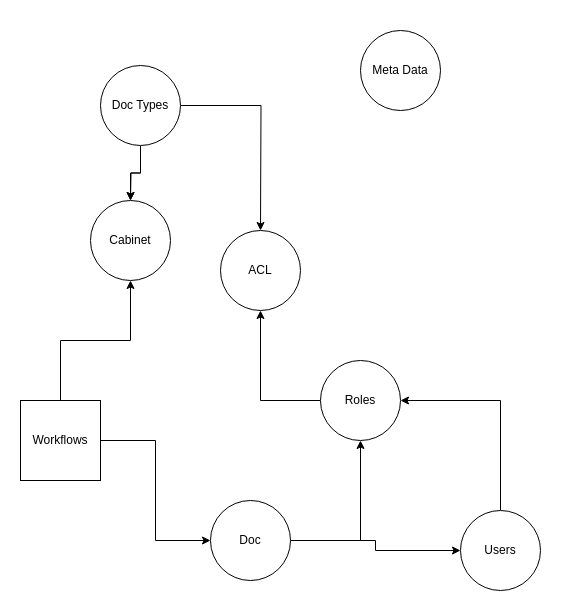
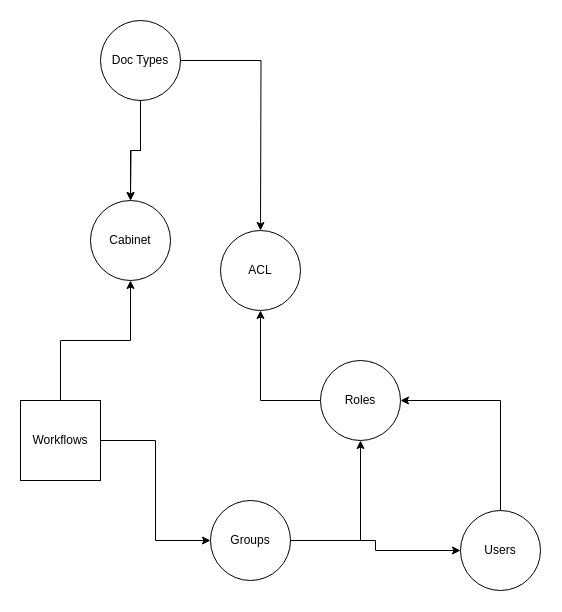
(401, 71) -> none
(141, 106) -> (141, 61)
(251, 541) -> (251, 541)
